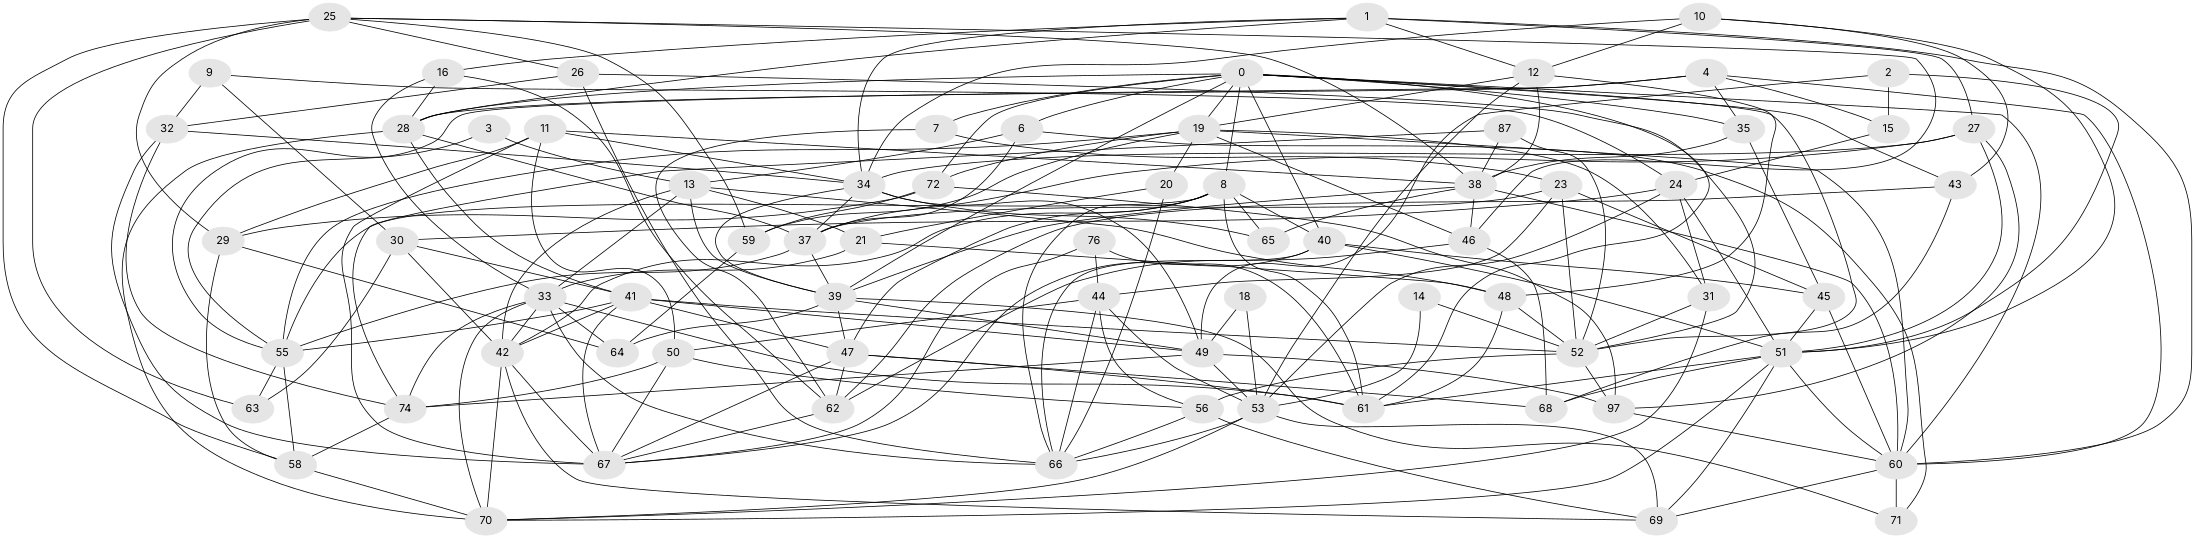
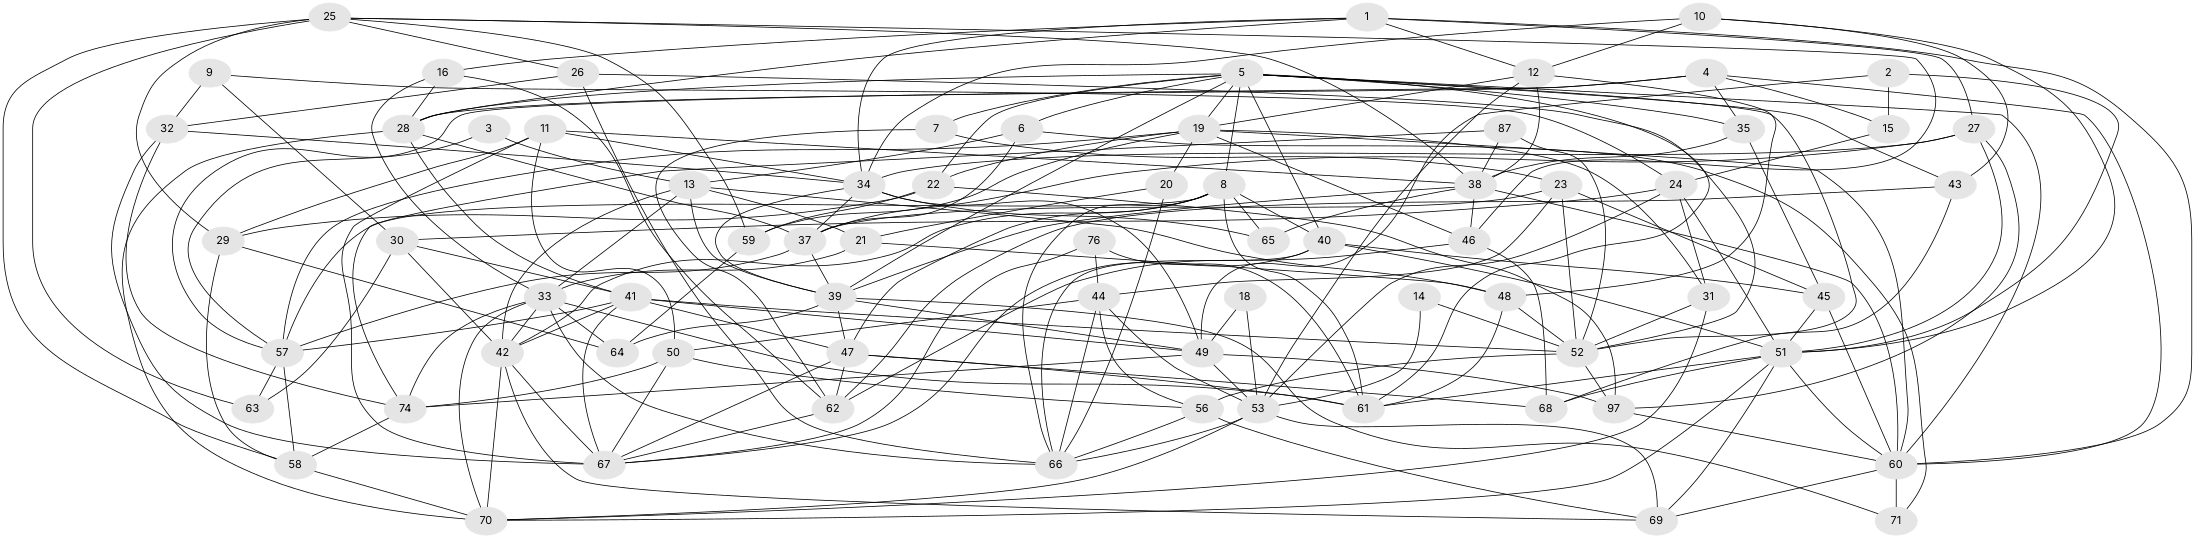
(1242, 73) -> (1242, 73)
(933, 185) -> (933, 185)
(282, 353) -> (282, 353)
